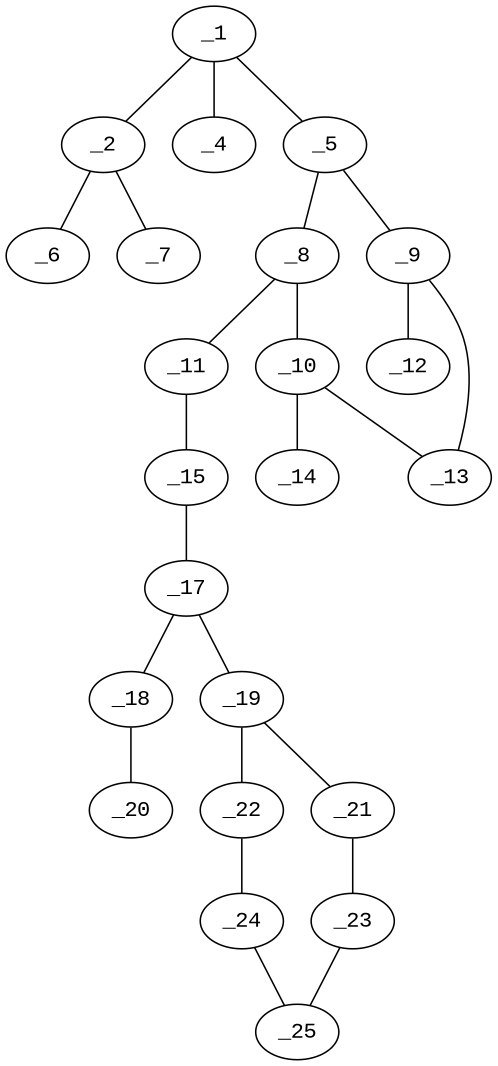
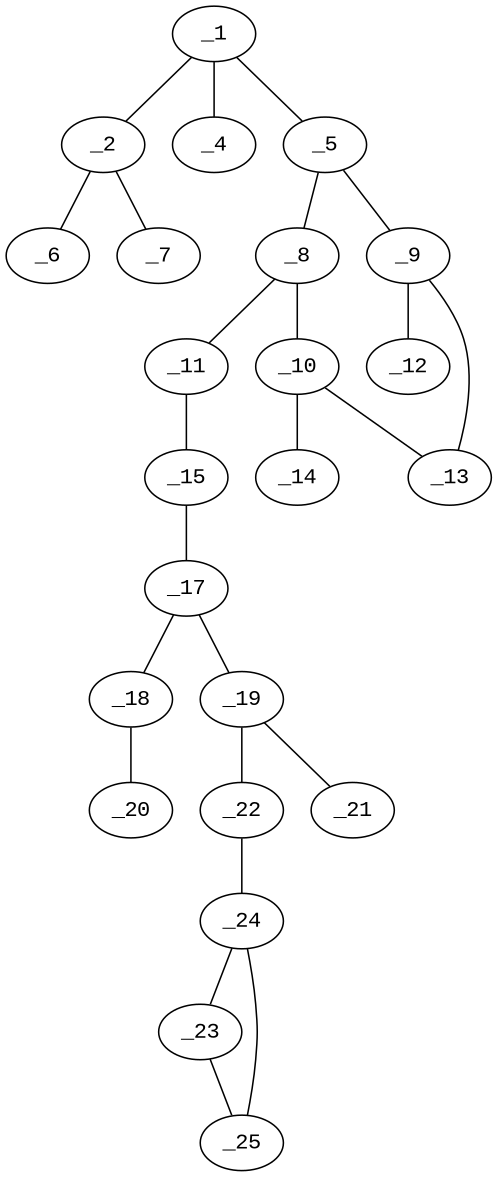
(353, 866) -> (221, 976)
